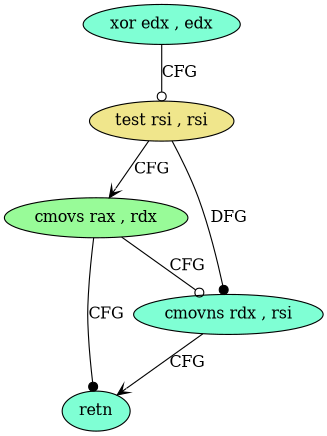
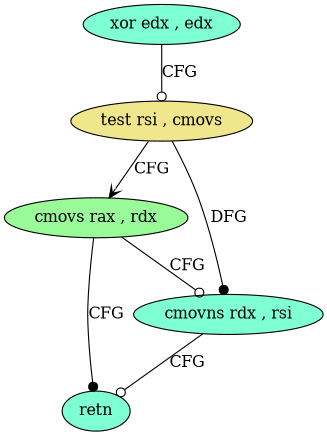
(162, 121) -> (162, 121)
(165, 361) -> (164, 362)
